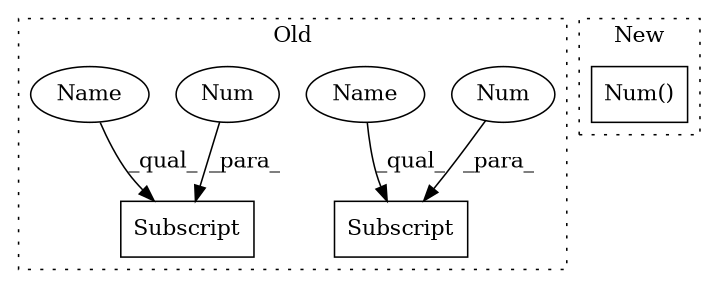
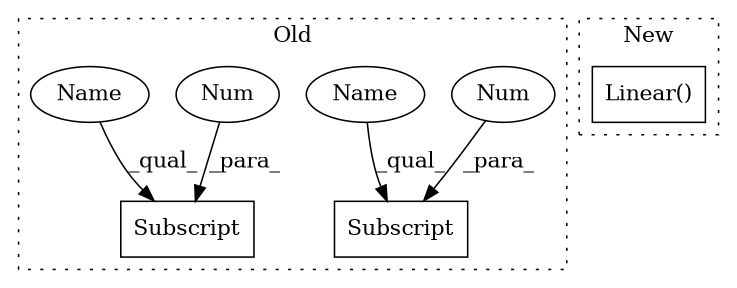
(640, 94) -> (649, 94)
